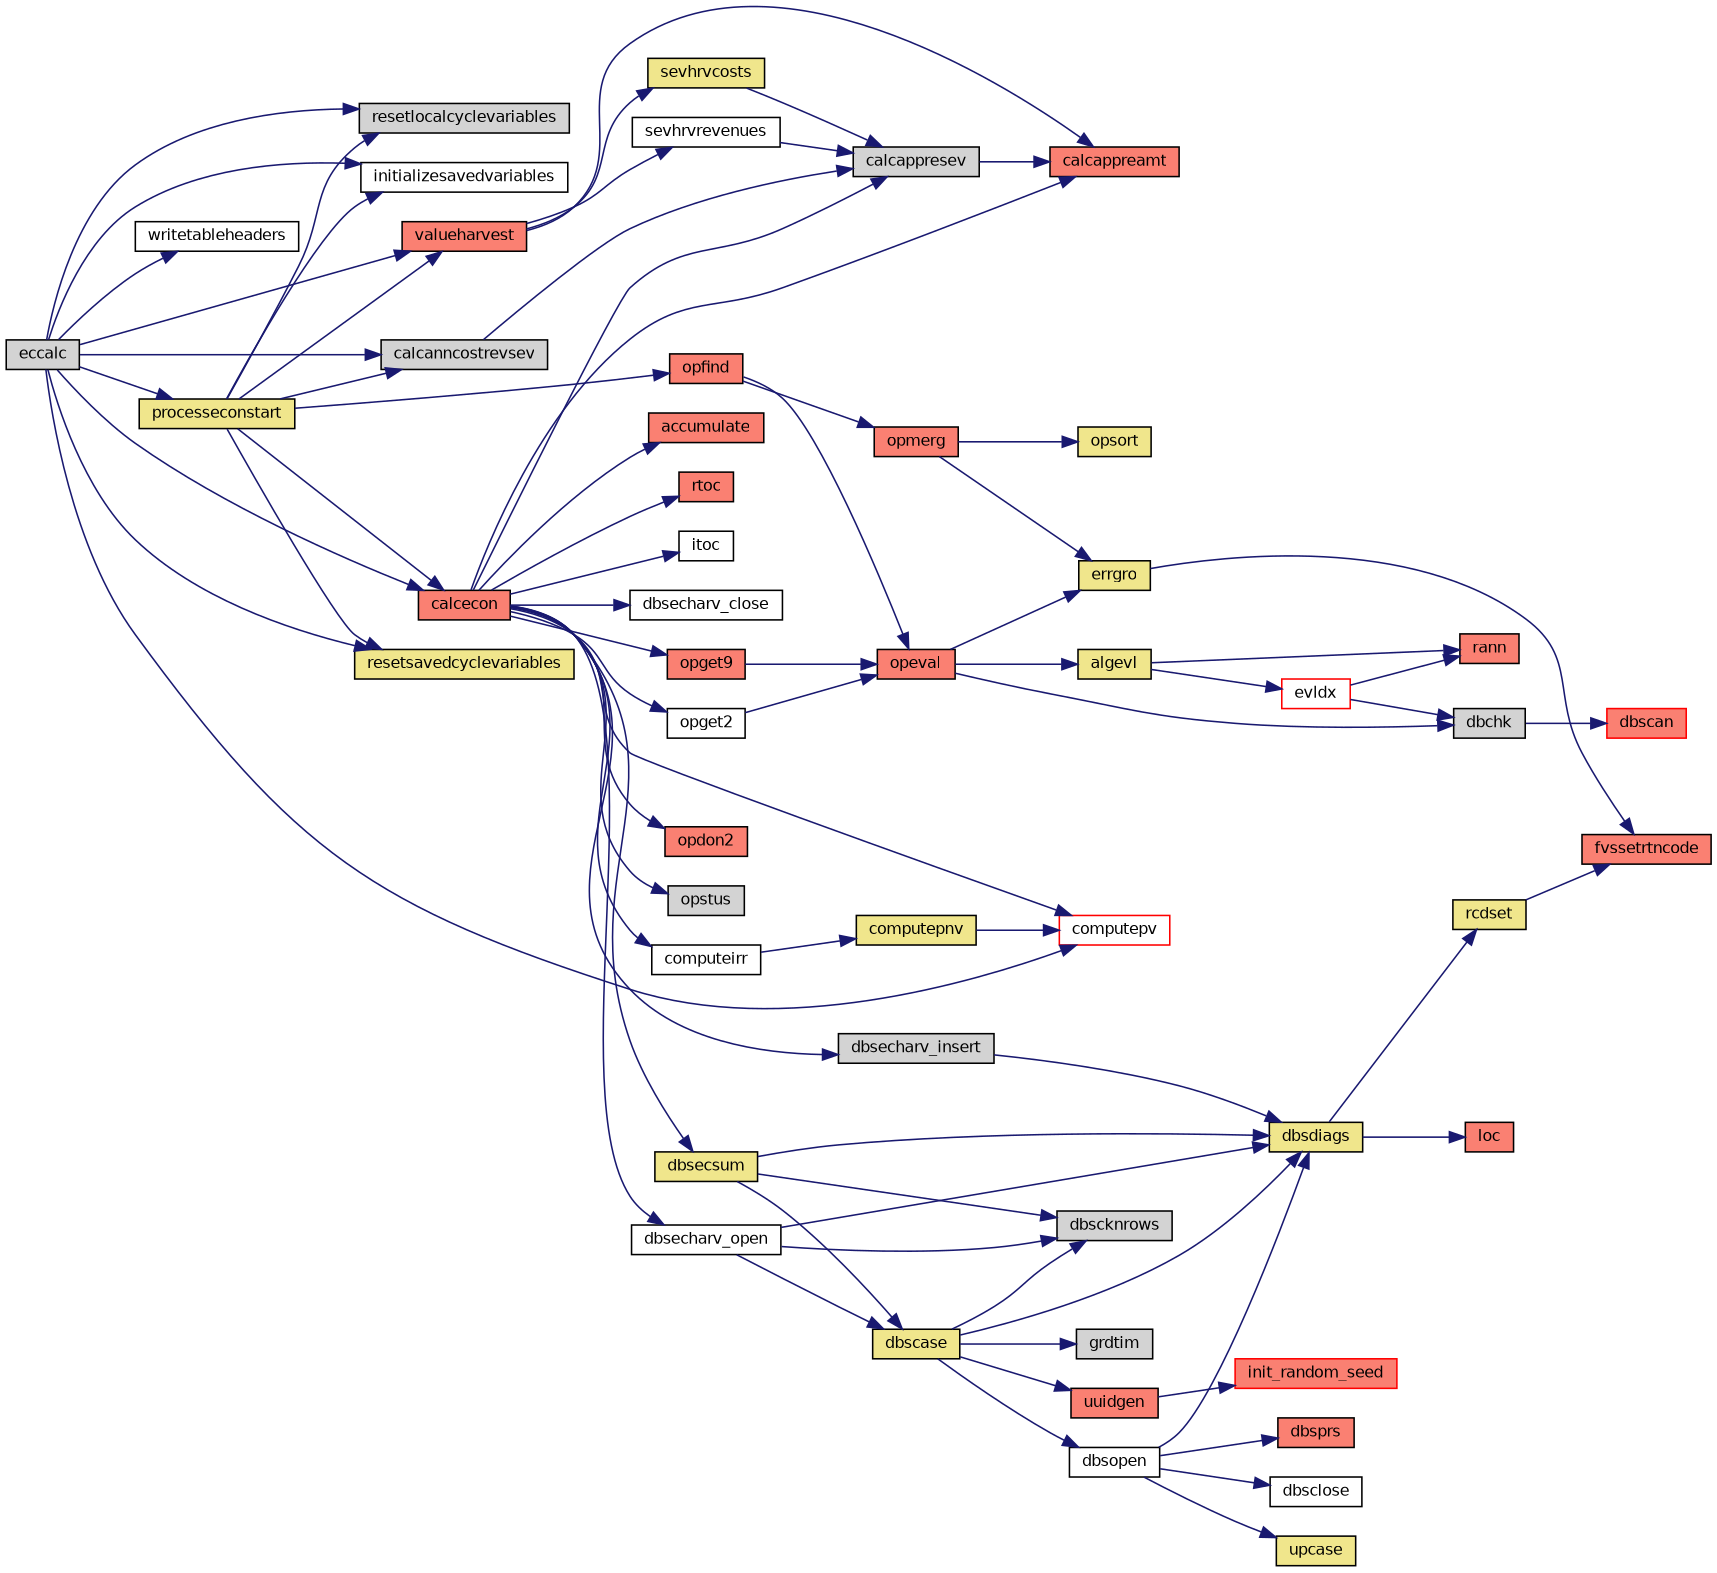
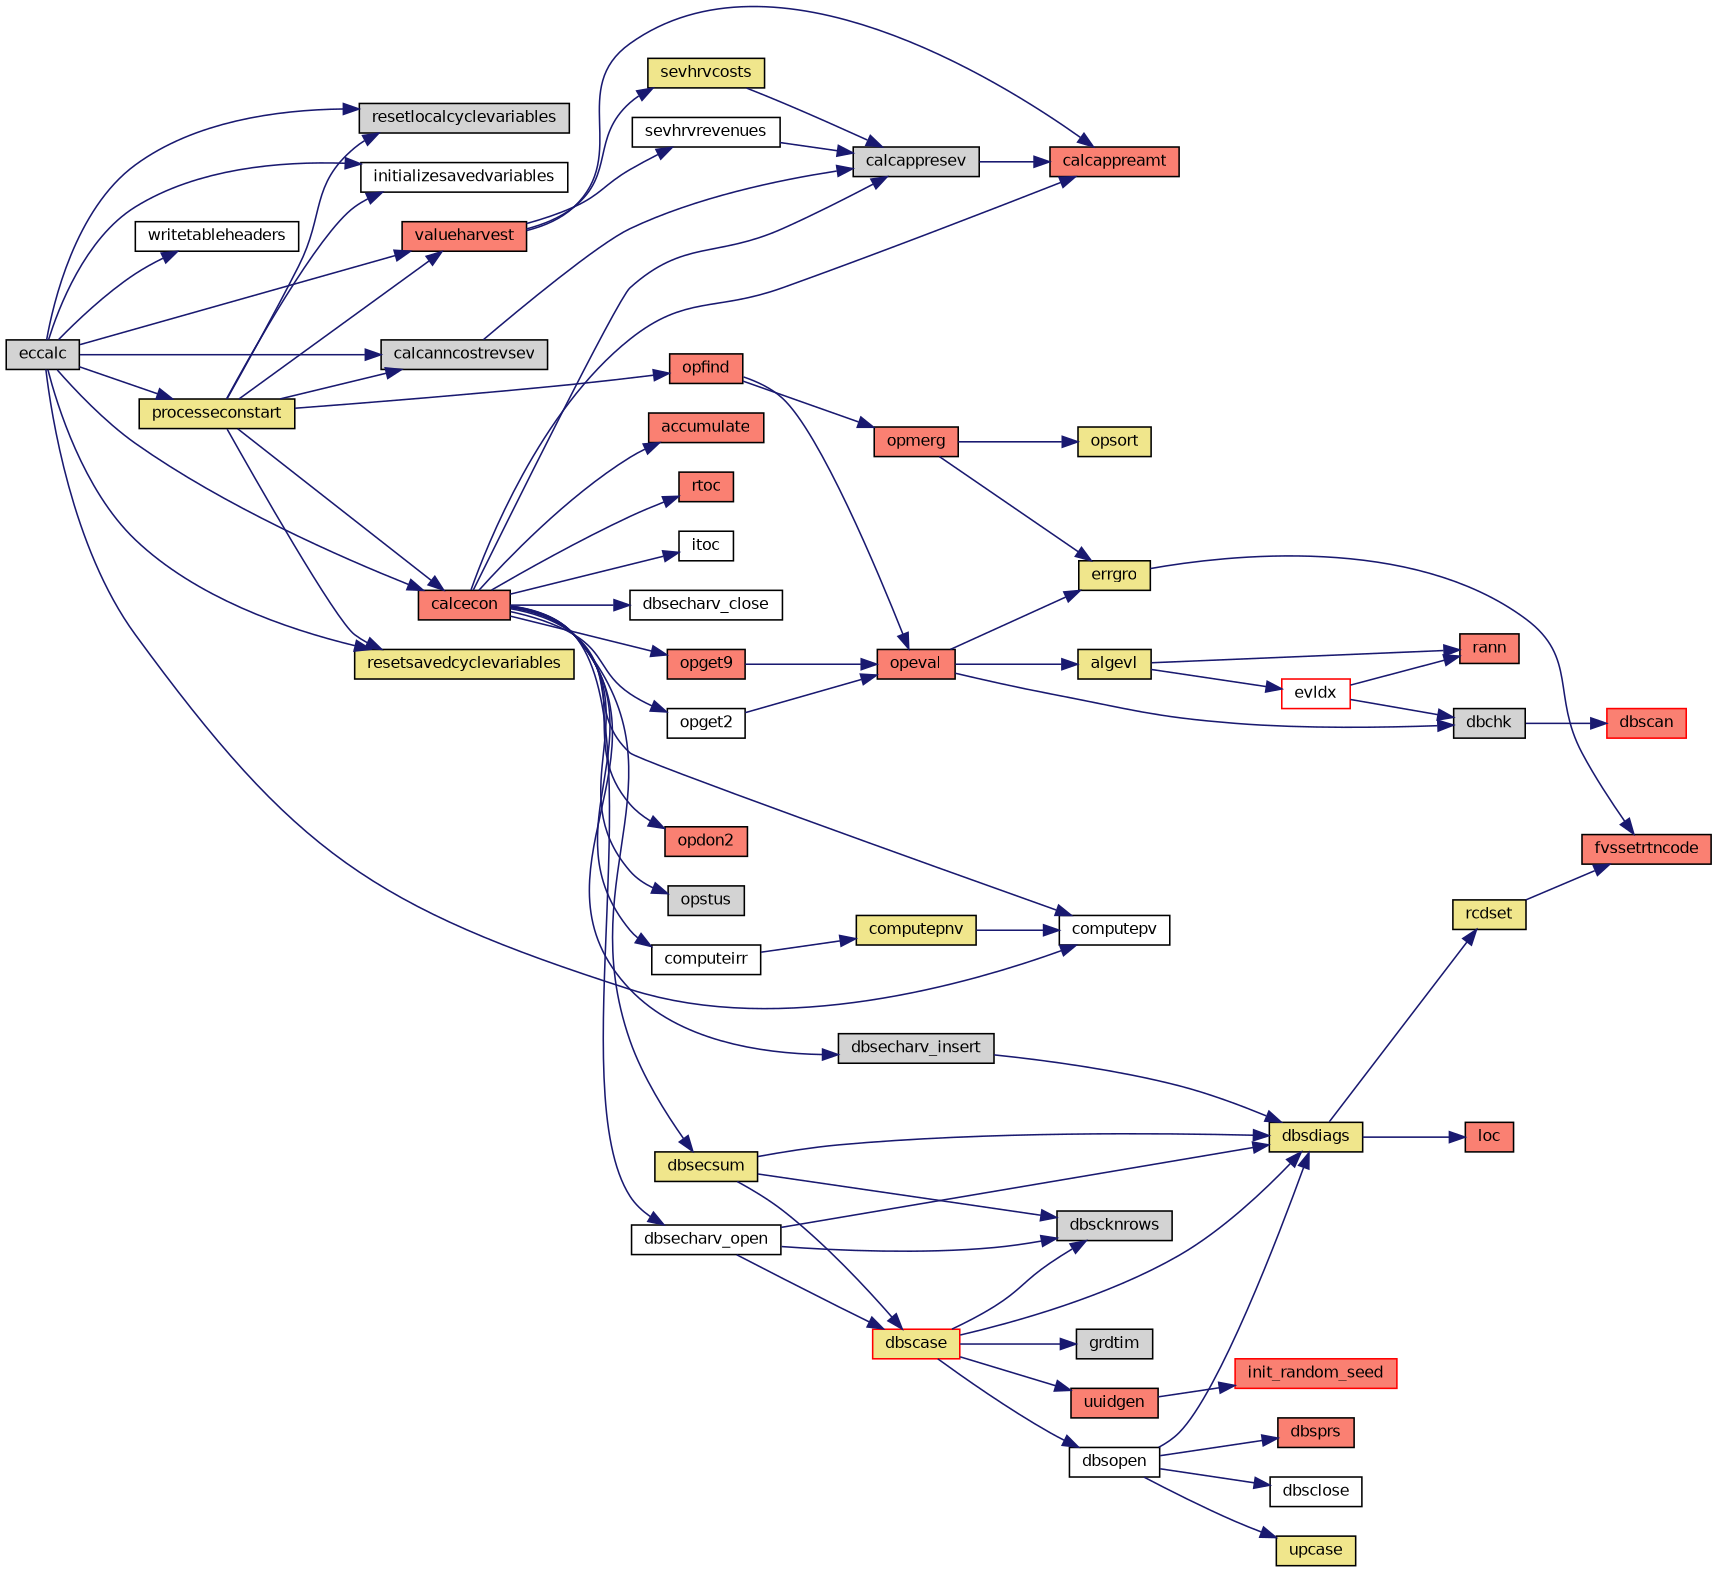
(1115, 930) -> (1115, 930)
(916, 1344) -> (916, 1344)
